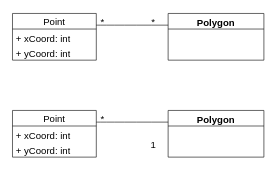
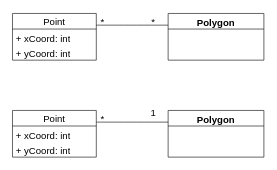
(153, 146) -> (153, 113)
